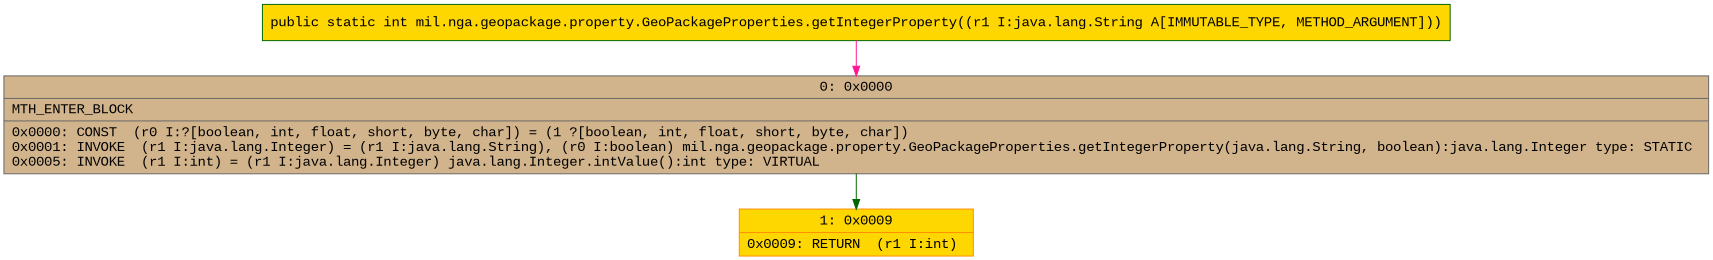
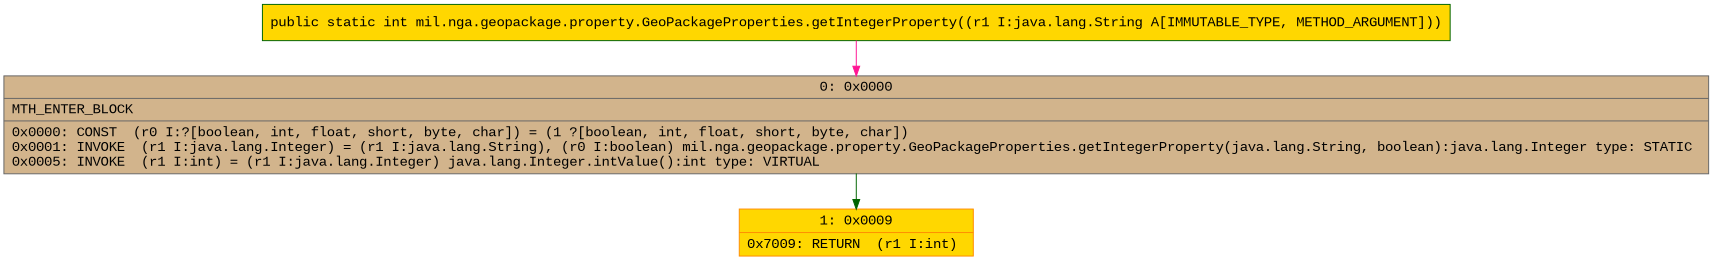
(856, 244) -> (856, 244)
